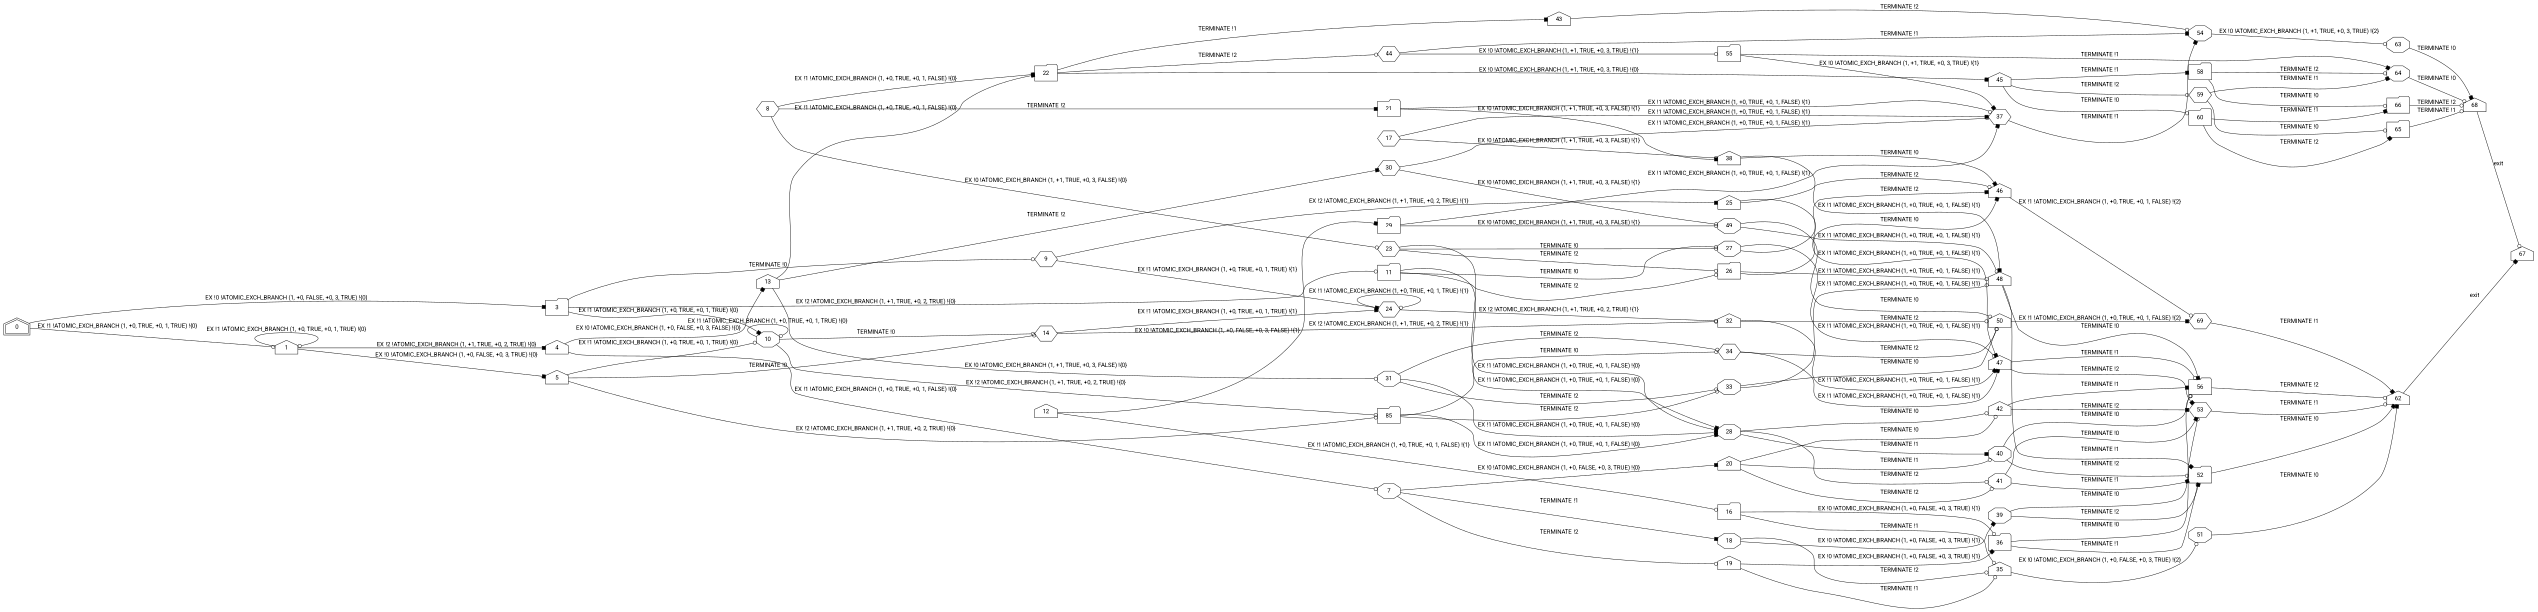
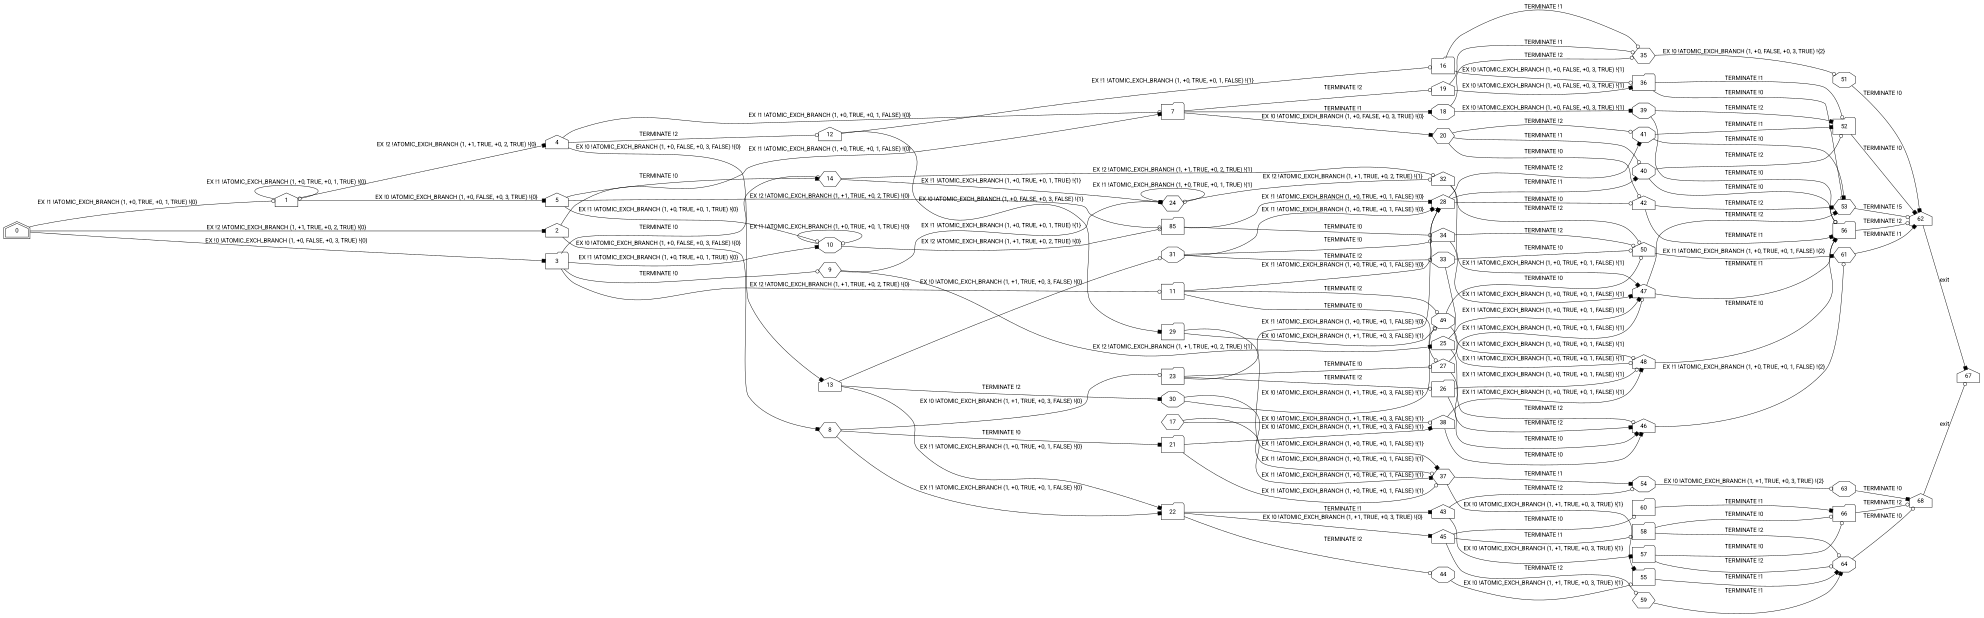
(1792, 40) -> none
(1389, 54) -> (1443, 575)
(1869, 73) -> (1556, 511)
(2098, 76) -> (1542, 544)
(1046, 106) -> (1001, 433)
(2398, 130) -> none
none -> (692, 139)
(1389, 168) -> (1173, 399)
none -> (557, 231)
(1389, 249) -> (1173, 377)
(1729, 249) -> (1443, 366)
(1556, 300) -> (1312, 292)
(2200, 321) -> (1844, 255)
(1559, 334) -> (1343, 240)
(905, 337) -> (704, 236)
(1729, 352) -> (1443, 236)
(801, 367) -> (690, 182)
(2299, 403) -> (1882, 207)
(1559, 419) -> none
(1729, 432) -> (1443, 202)
(2020, 453) -> none
(1729, 464) -> (1443, 136)
(1850, 483) -> (1546, 176)
(1389, 491) -> (1173, 112)
none -> (1644, 555)
(2000, 570) -> (1644, 56)
